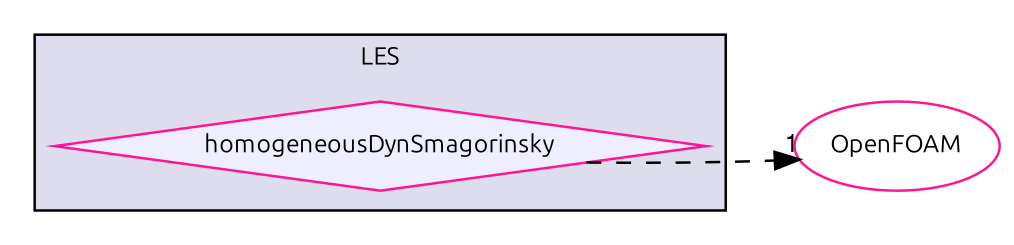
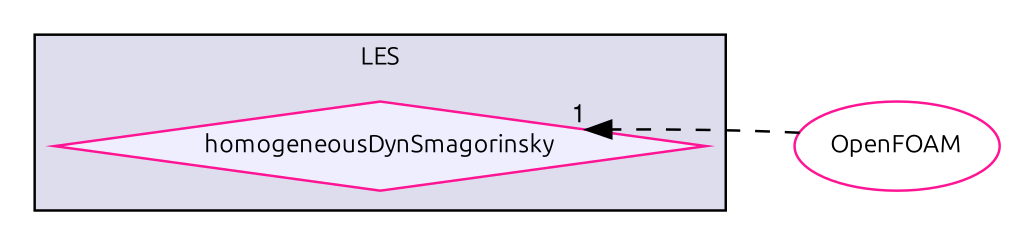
(681, 163) -> (706, 130)
